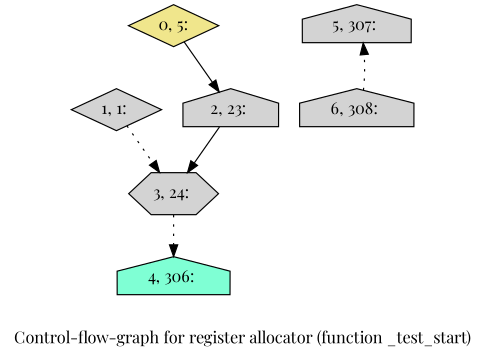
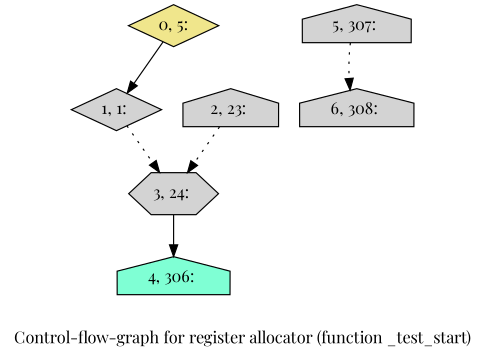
(198, 62) -> (149, 63)
(365, 72) -> (349, 61)
(207, 145) -> (207, 145)
(174, 230) -> (174, 230)
